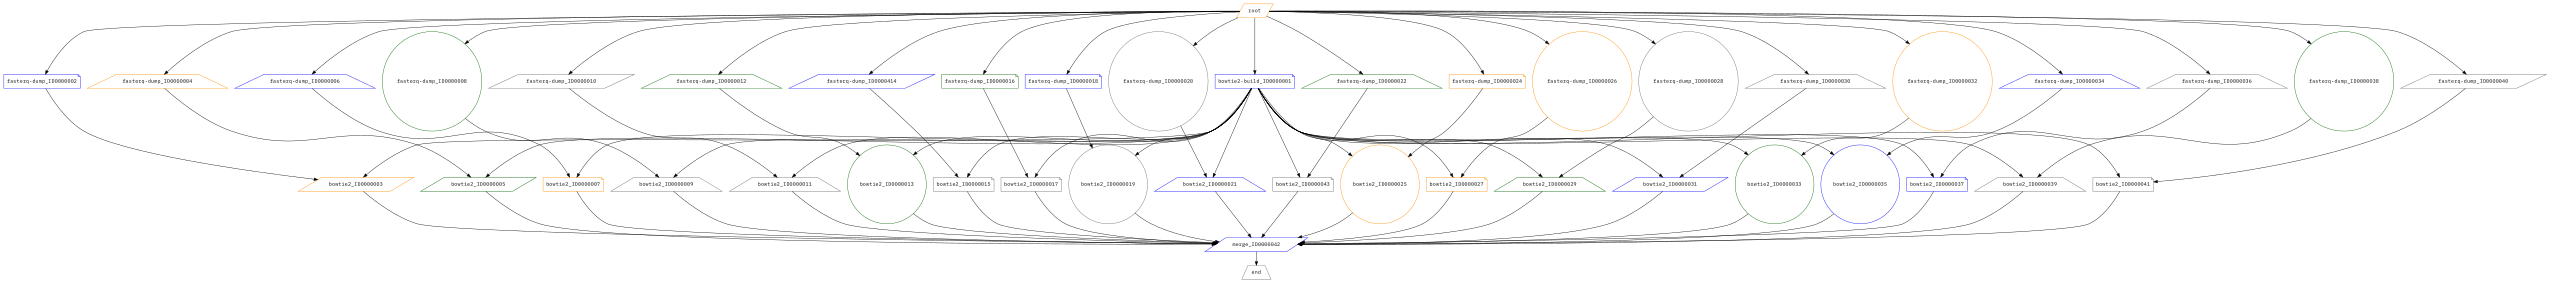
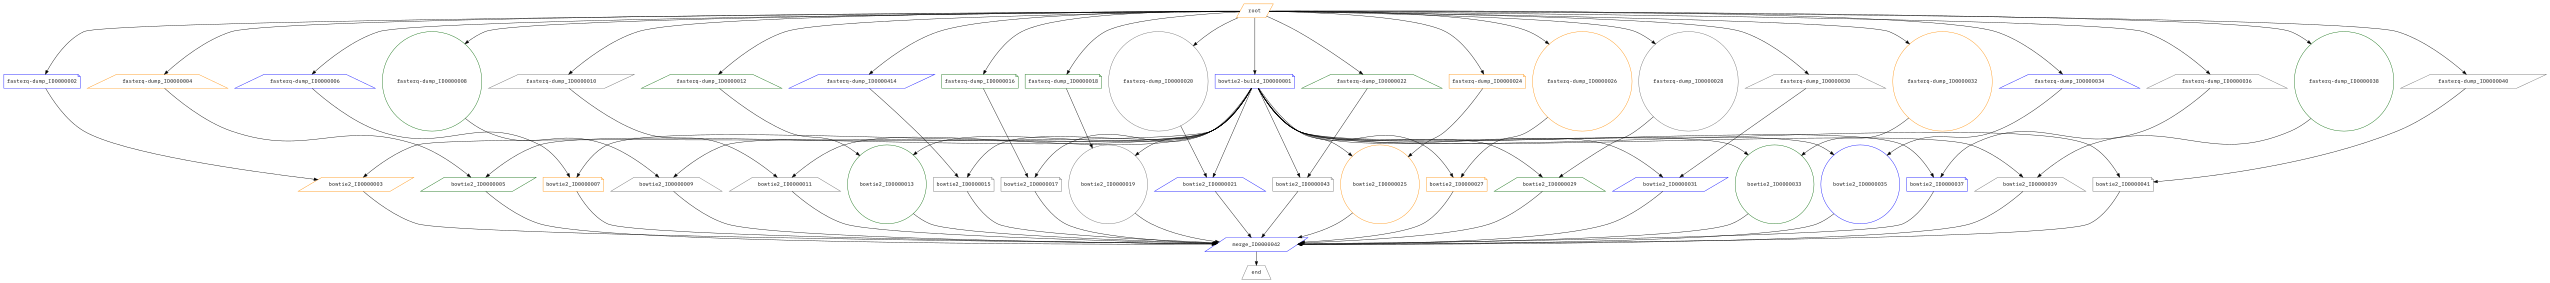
(1063, 81) -> (1063, 81)
